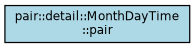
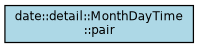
(97, 24) -> (99, 24)
